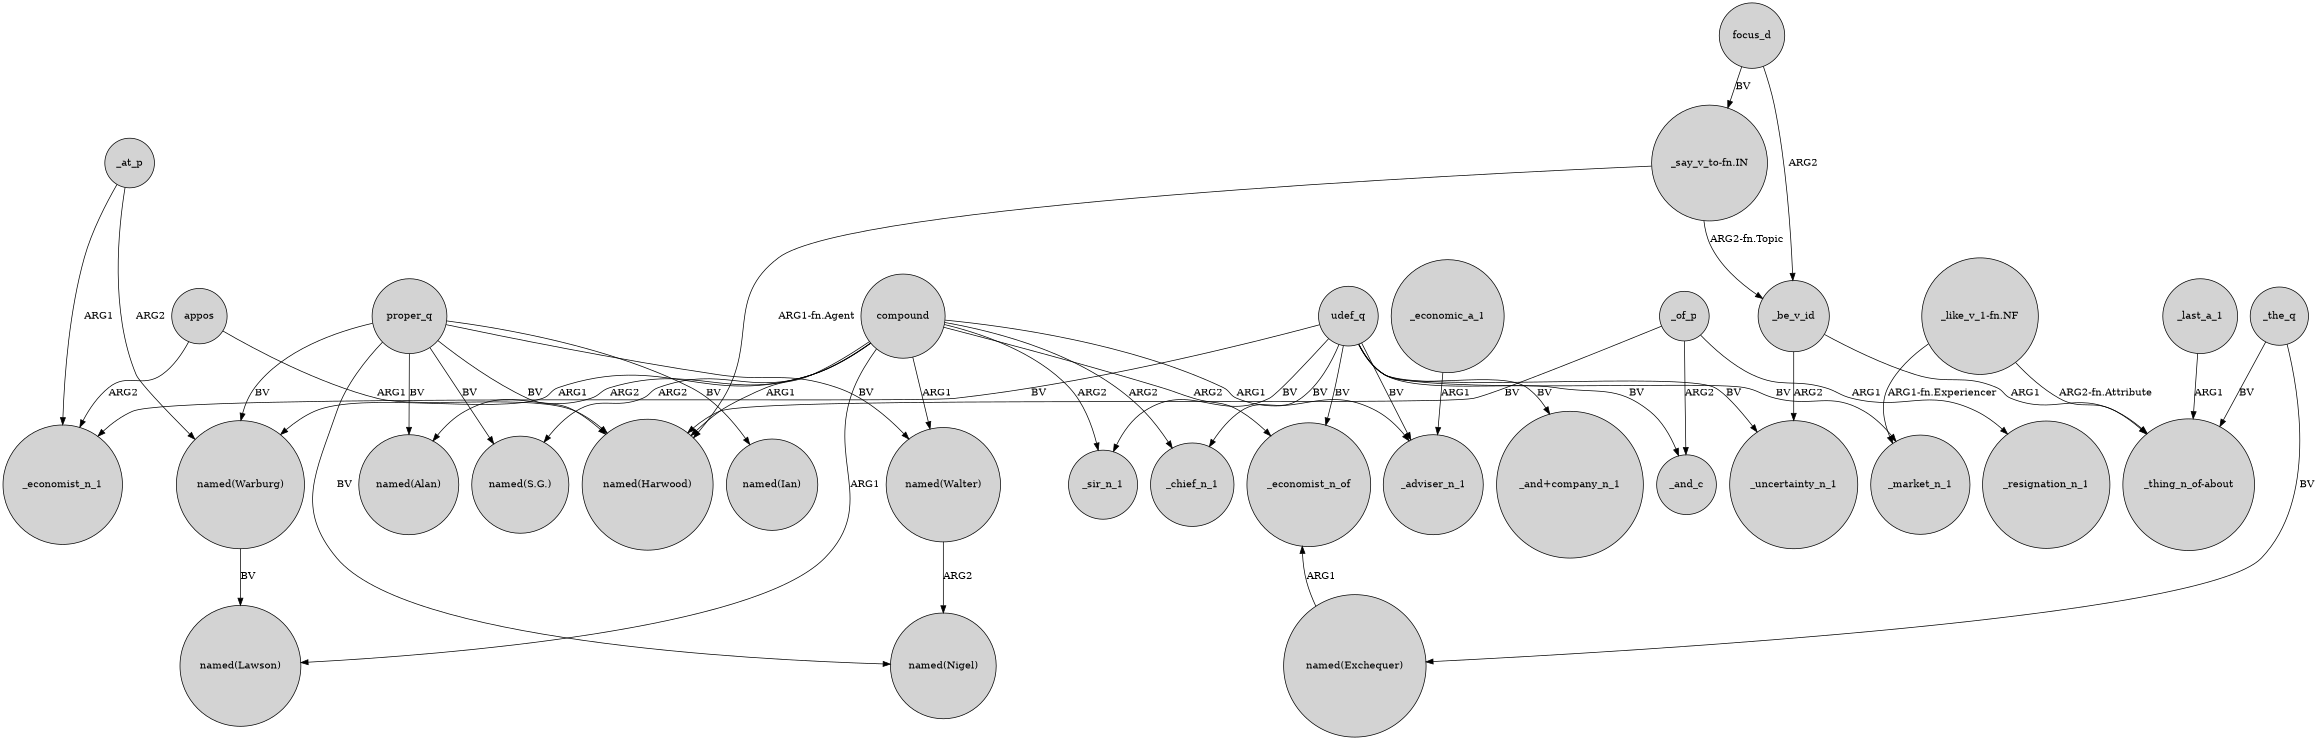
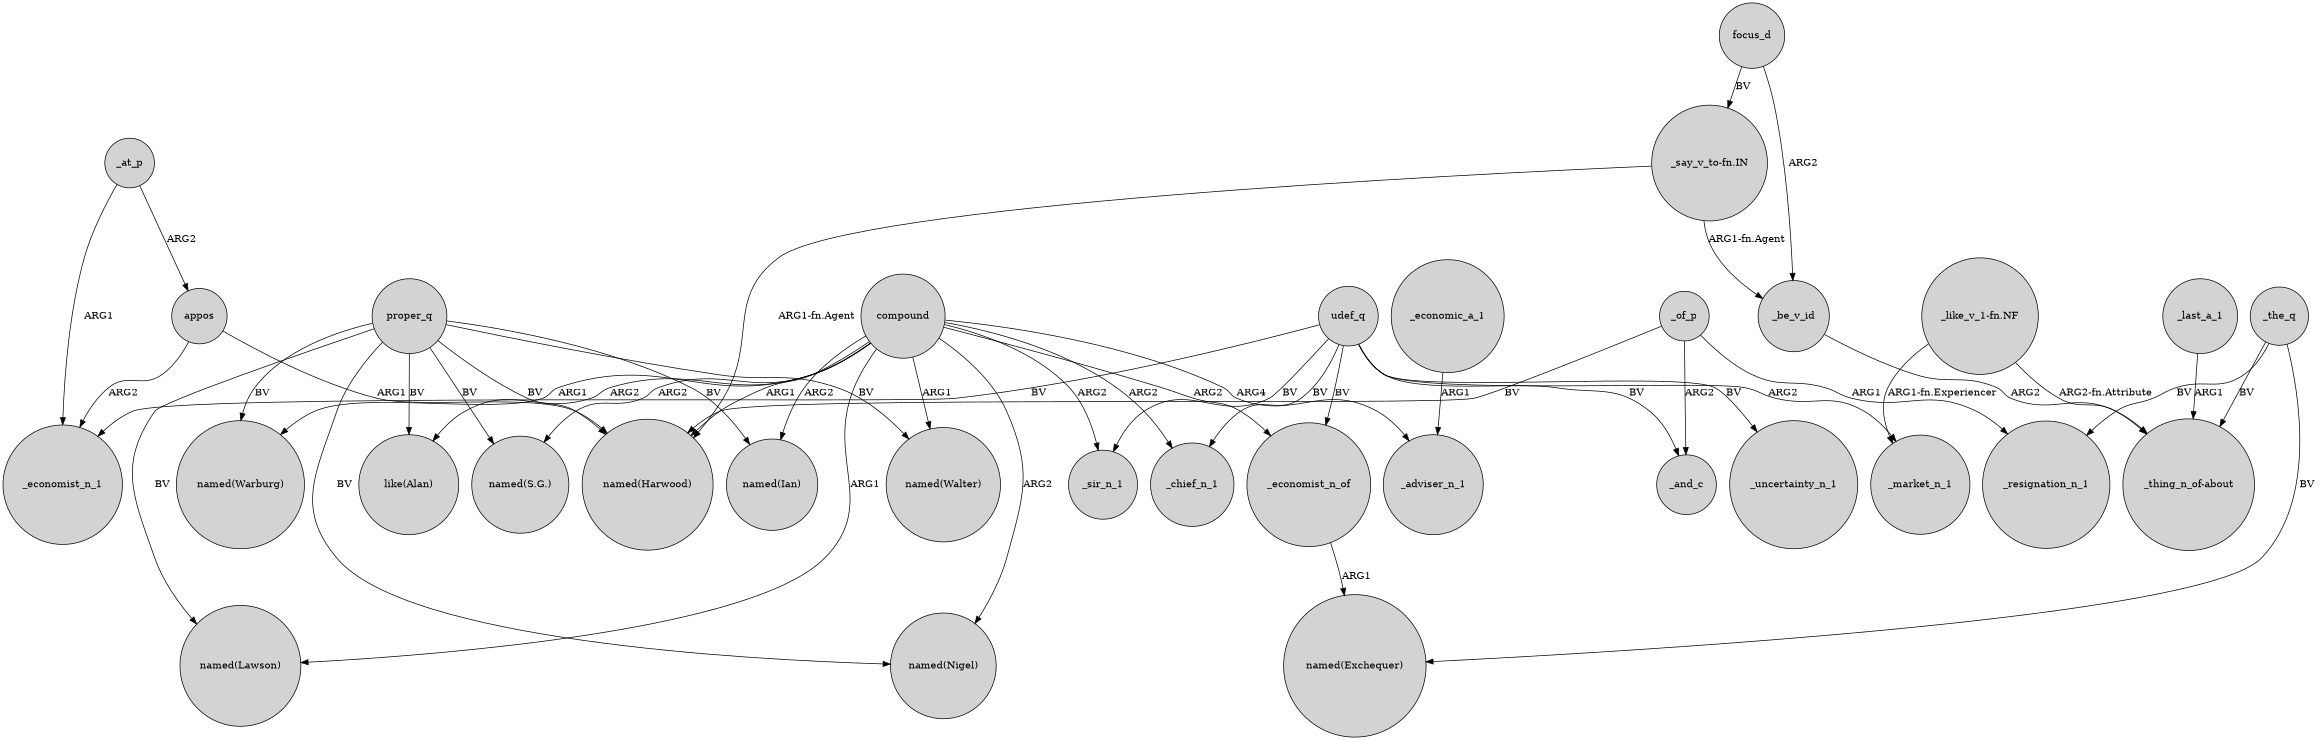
(1747, 239) -> (1747, 239)
(122, 322) -> (162, 235)
(1794, 378) -> none
none -> (806, 386)
none -> (2183, 386)
(1385, 388) -> none
(1252, 393) -> (1252, 393)
(1783, 393) -> (1783, 393)
(2026, 393) -> (2026, 393)
(409, 485) -> (409, 485)
(1570, 485) -> none
(240, 573) -> (151, 418)
(943, 574) -> (1023, 467)
(1306, 581) -> (1337, 565)
